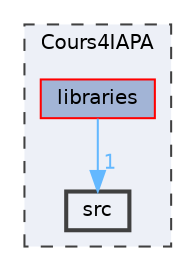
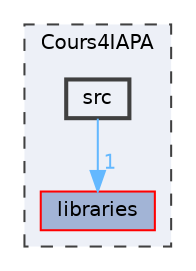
(98, 145) -> (98, 145)
